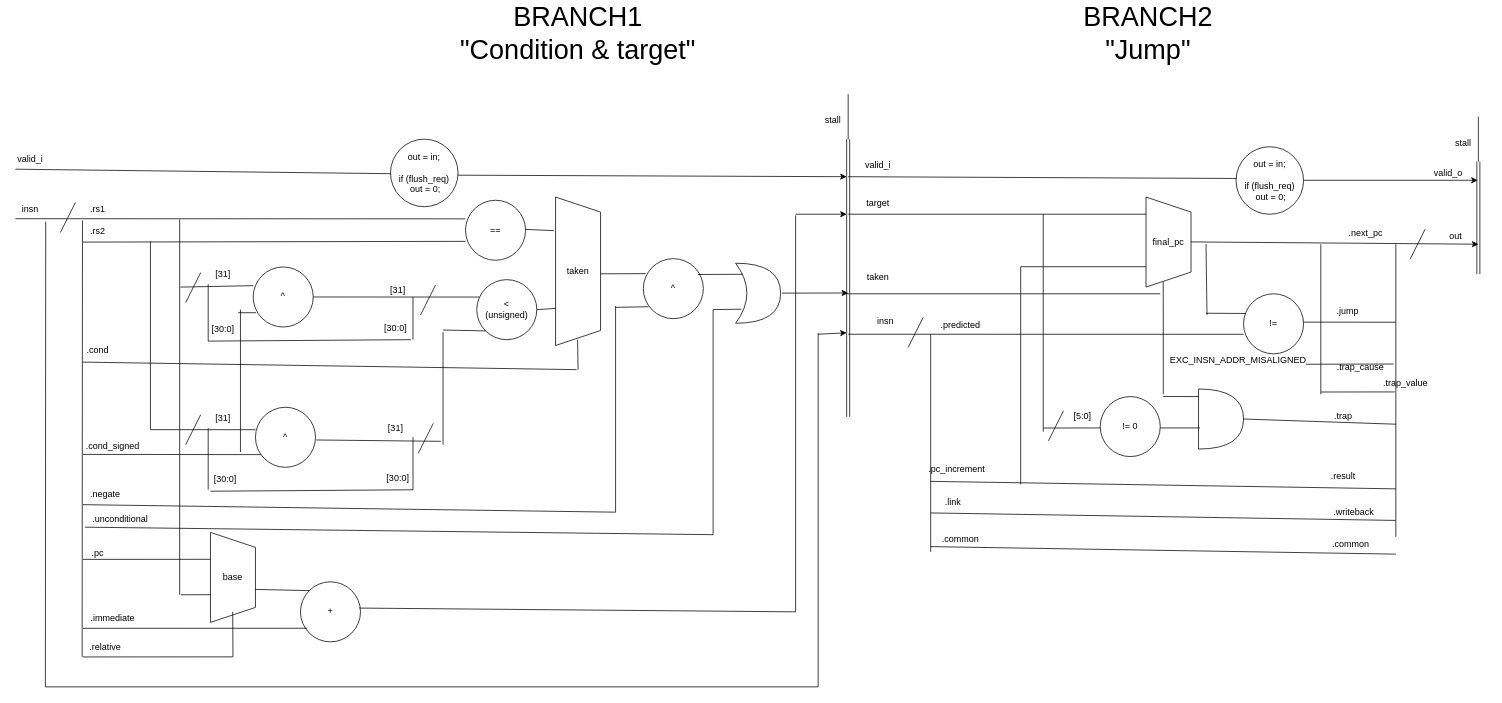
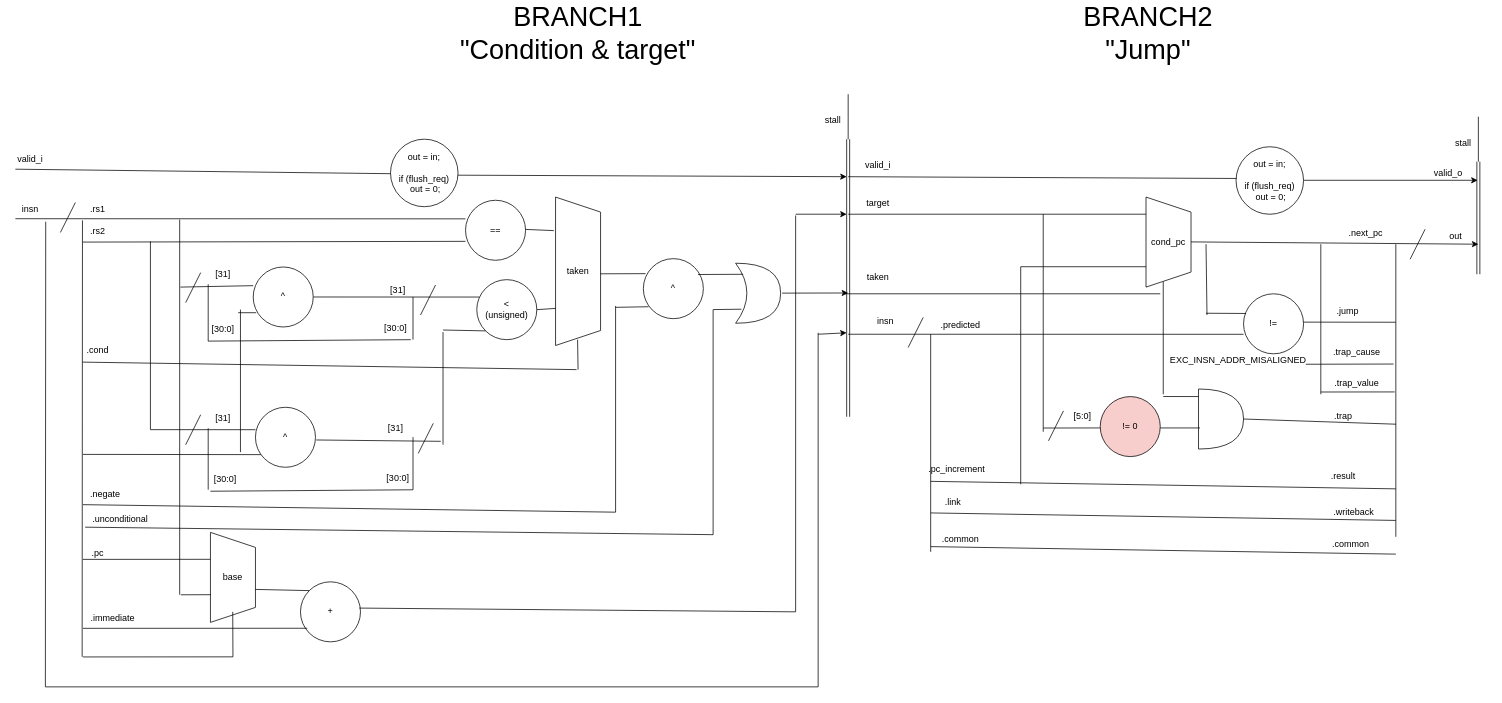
(1168, 242) -> (1168, 242)
(1360, 367) -> (1356, 352)
(1405, 384) -> (1356, 384)
(1130, 426) -> (1130, 426)
(113, 446) -> none
(105, 647) -> none
